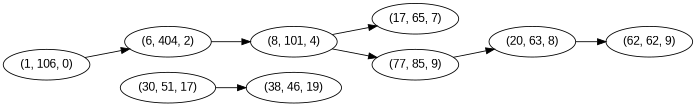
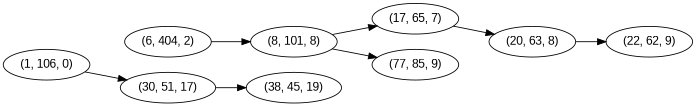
(294, 42) -> (294, 42)
(649, 42) -> (649, 42)
(103, 54) -> (102, 75)
(470, 54) -> (470, 29)
(294, 88) -> (294, 88)
